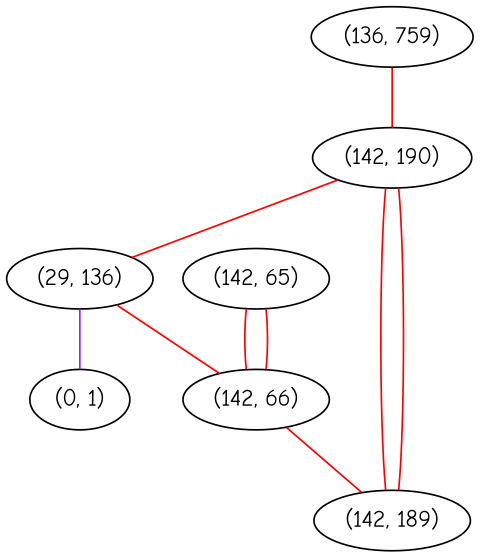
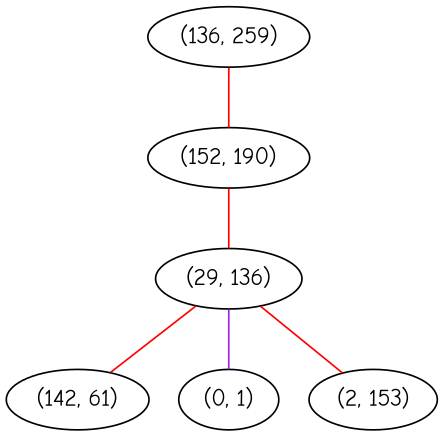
(392, 37) -> (229, 37)
(392, 158) -> (229, 158)
(256, 279) -> none
(256, 400) -> (78, 400)
none -> (373, 400)
(392, 521) -> none
